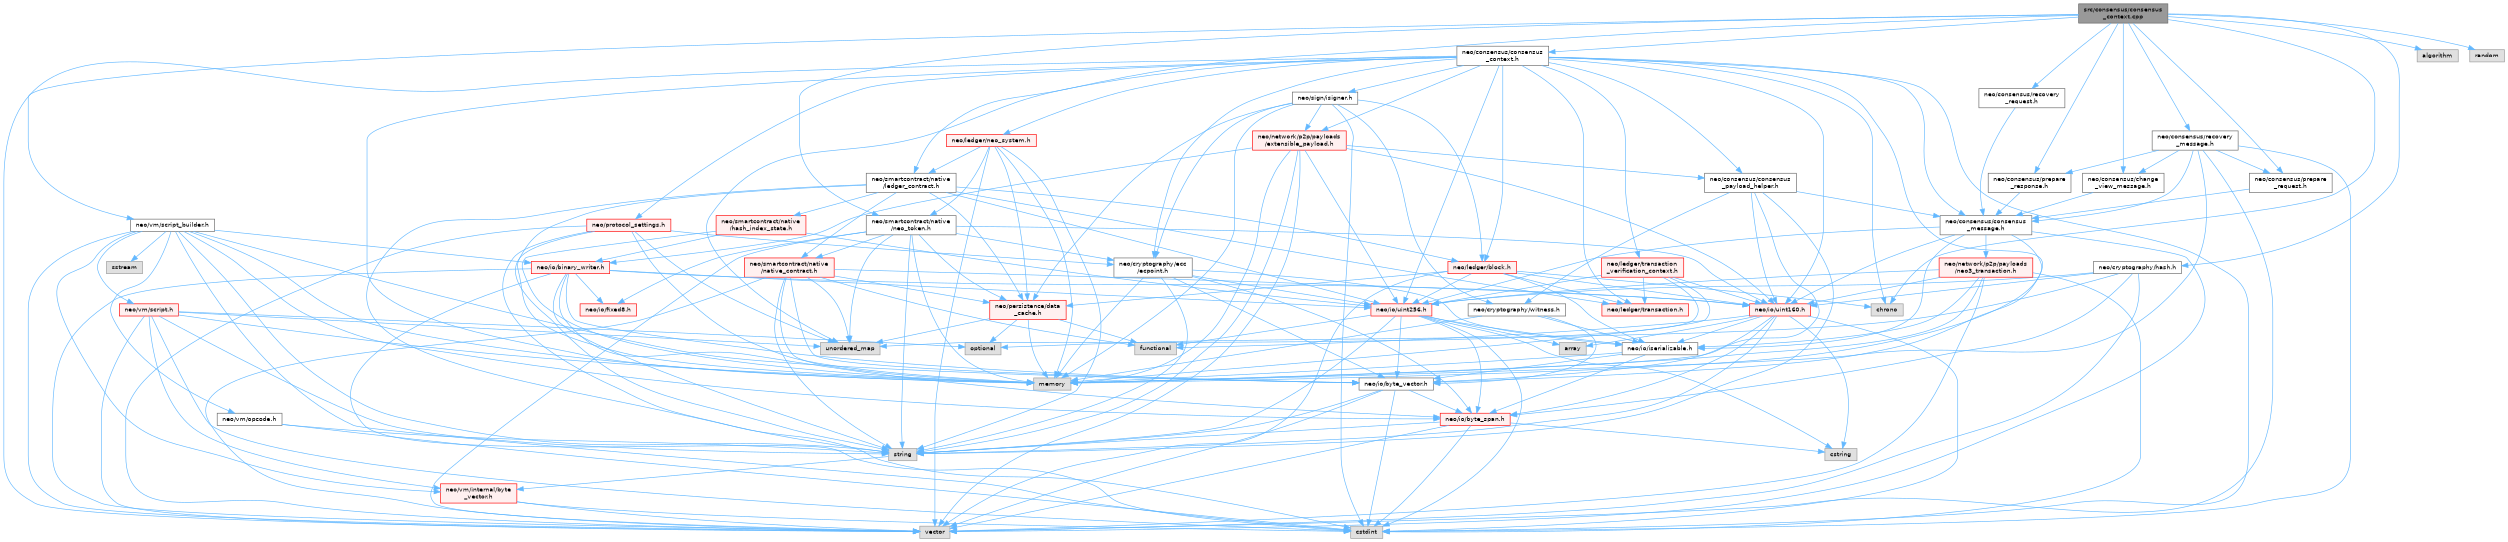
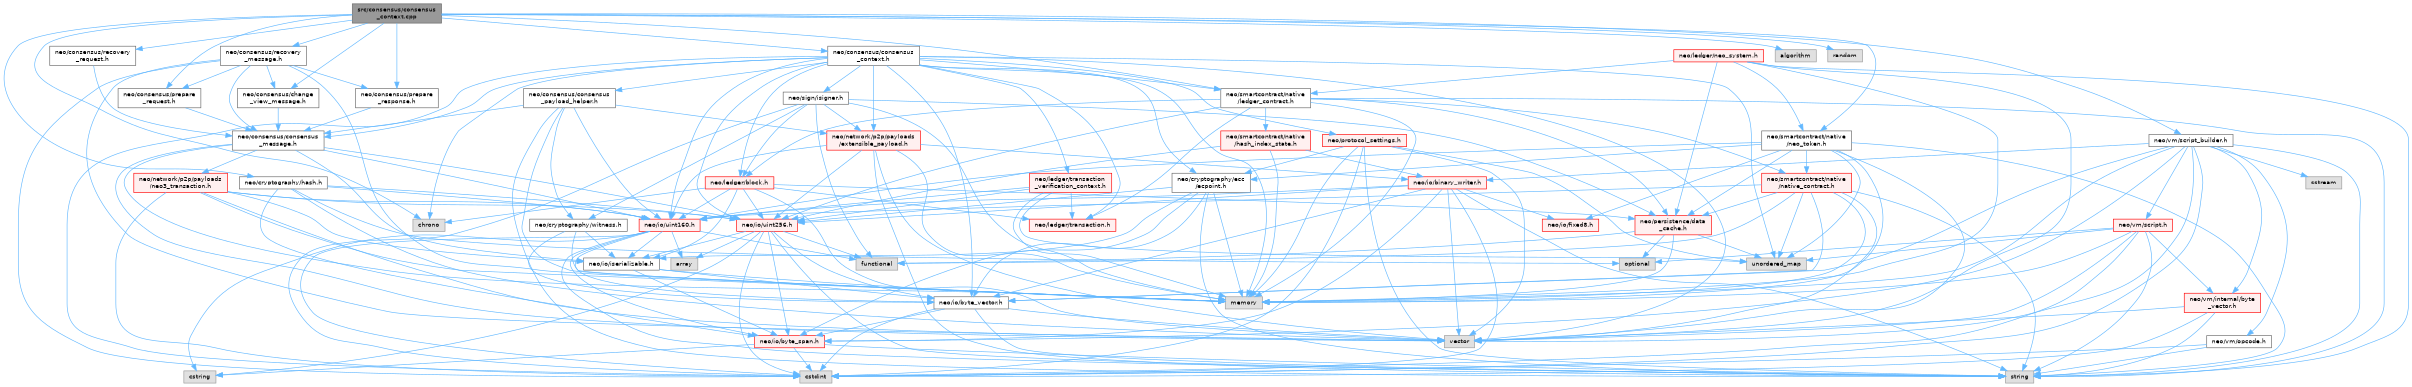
(1229, 73) -> (1067, 72)
(1199, 160) -> (830, 183)
(1522, 161) -> (718, 119)
(706, 473) -> (2130, 363)
(1203, 476) -> none
